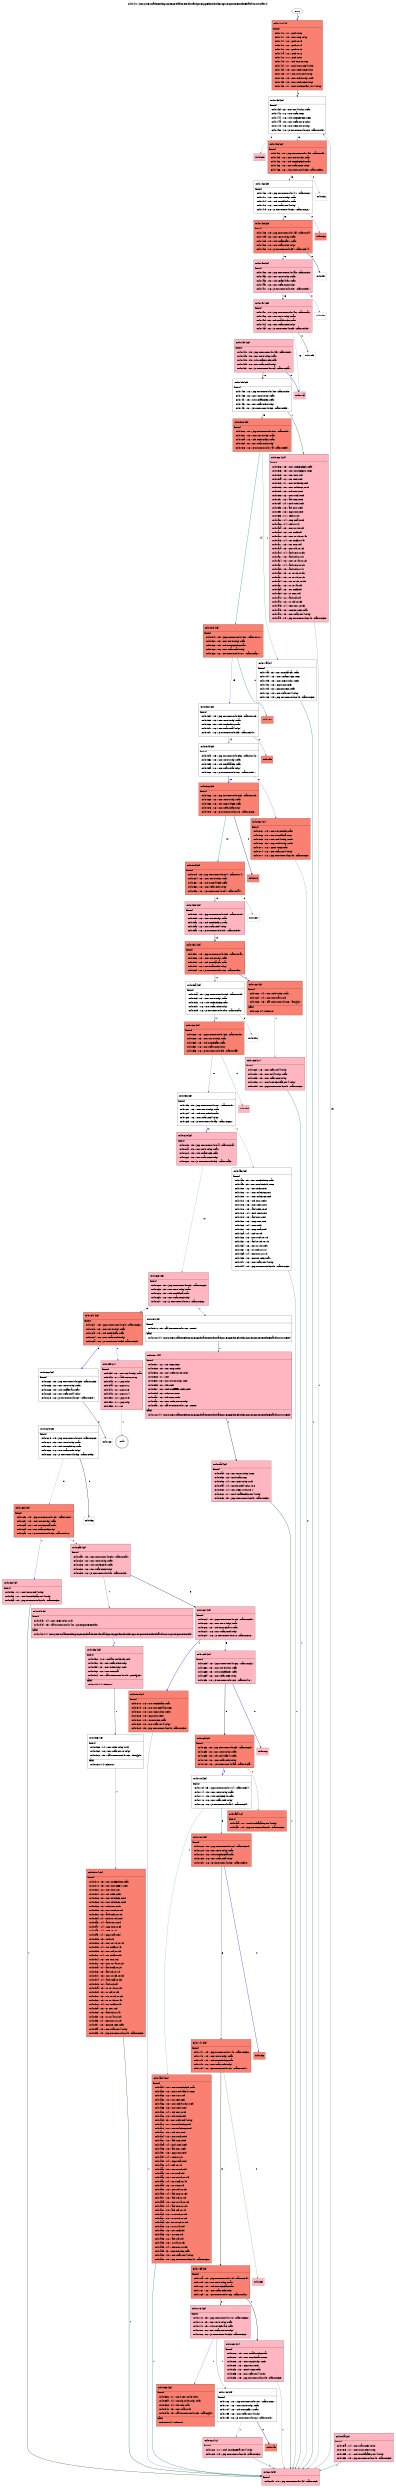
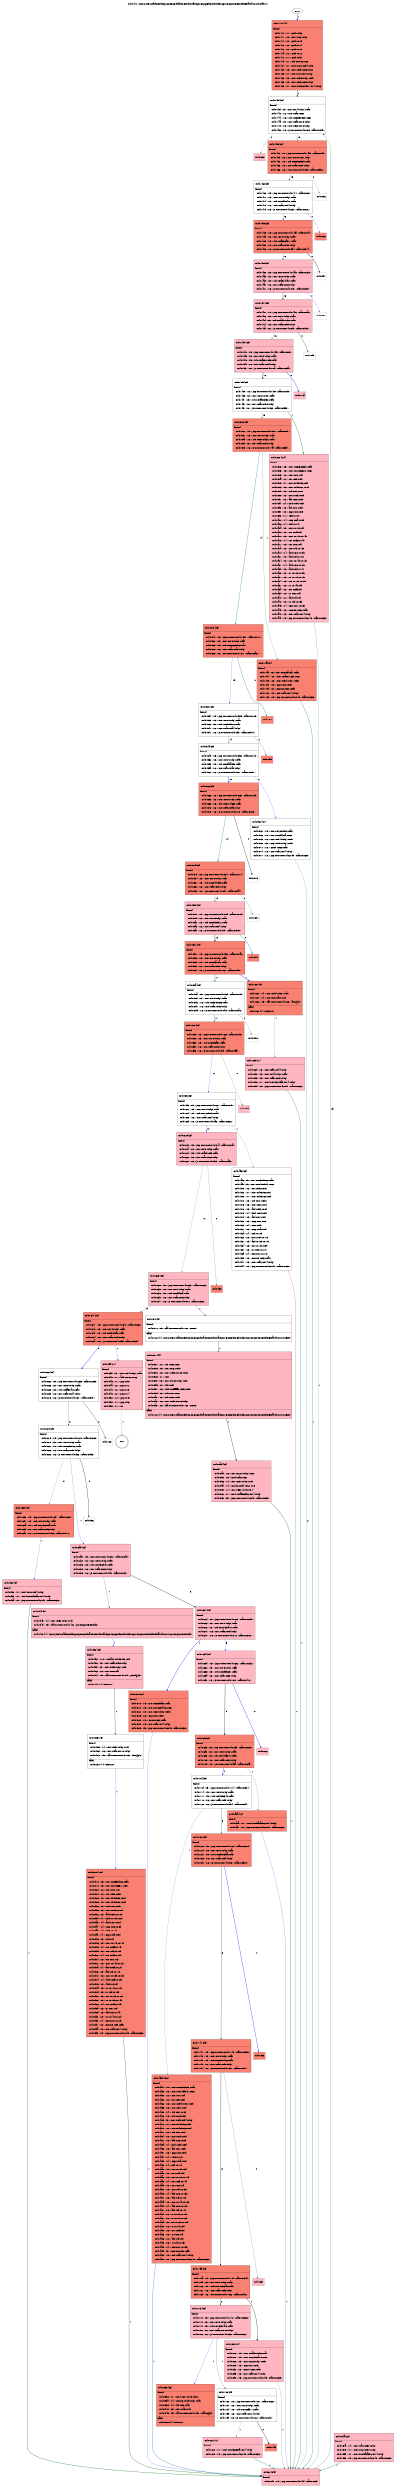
(297, 361) -> (274, 335)
(287, 680) -> (287, 680)
(281, 839) -> (281, 839)
(253, 878) -> (253, 878)
none -> (253, 958)
none -> (217, 1289)
none -> (69, 1413)
(122, 1442) -> (122, 1442)
(72, 1540) -> (75, 1501)
none -> (286, 2148)
